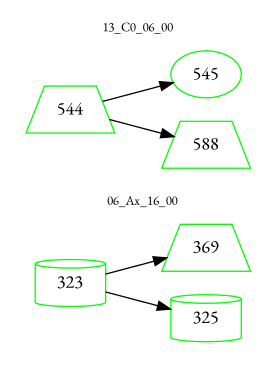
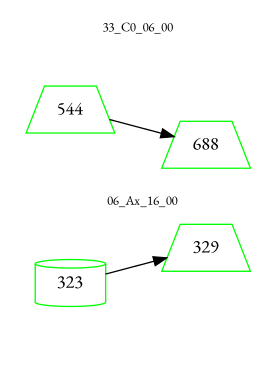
(138, 28) -> (138, 28)
(206, 74) -> none
(206, 145) -> (206, 145)
(206, 248) -> (206, 248)
(206, 318) -> none
